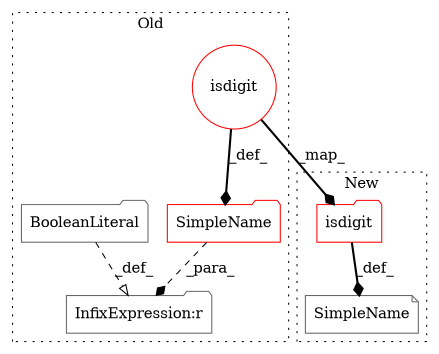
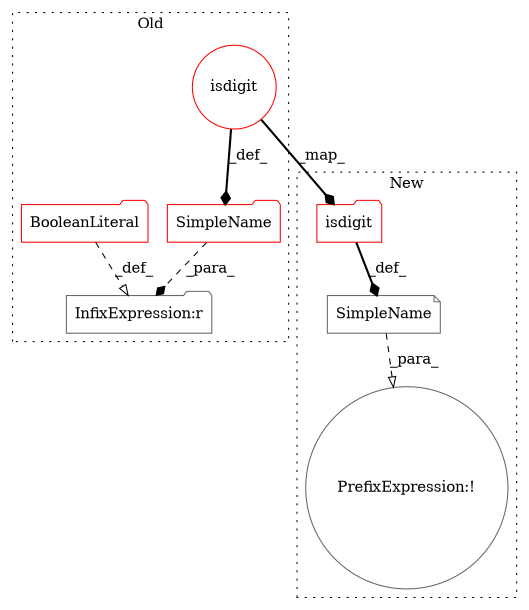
(85, 223) -> (85, 223)
none -> (407, 488)
